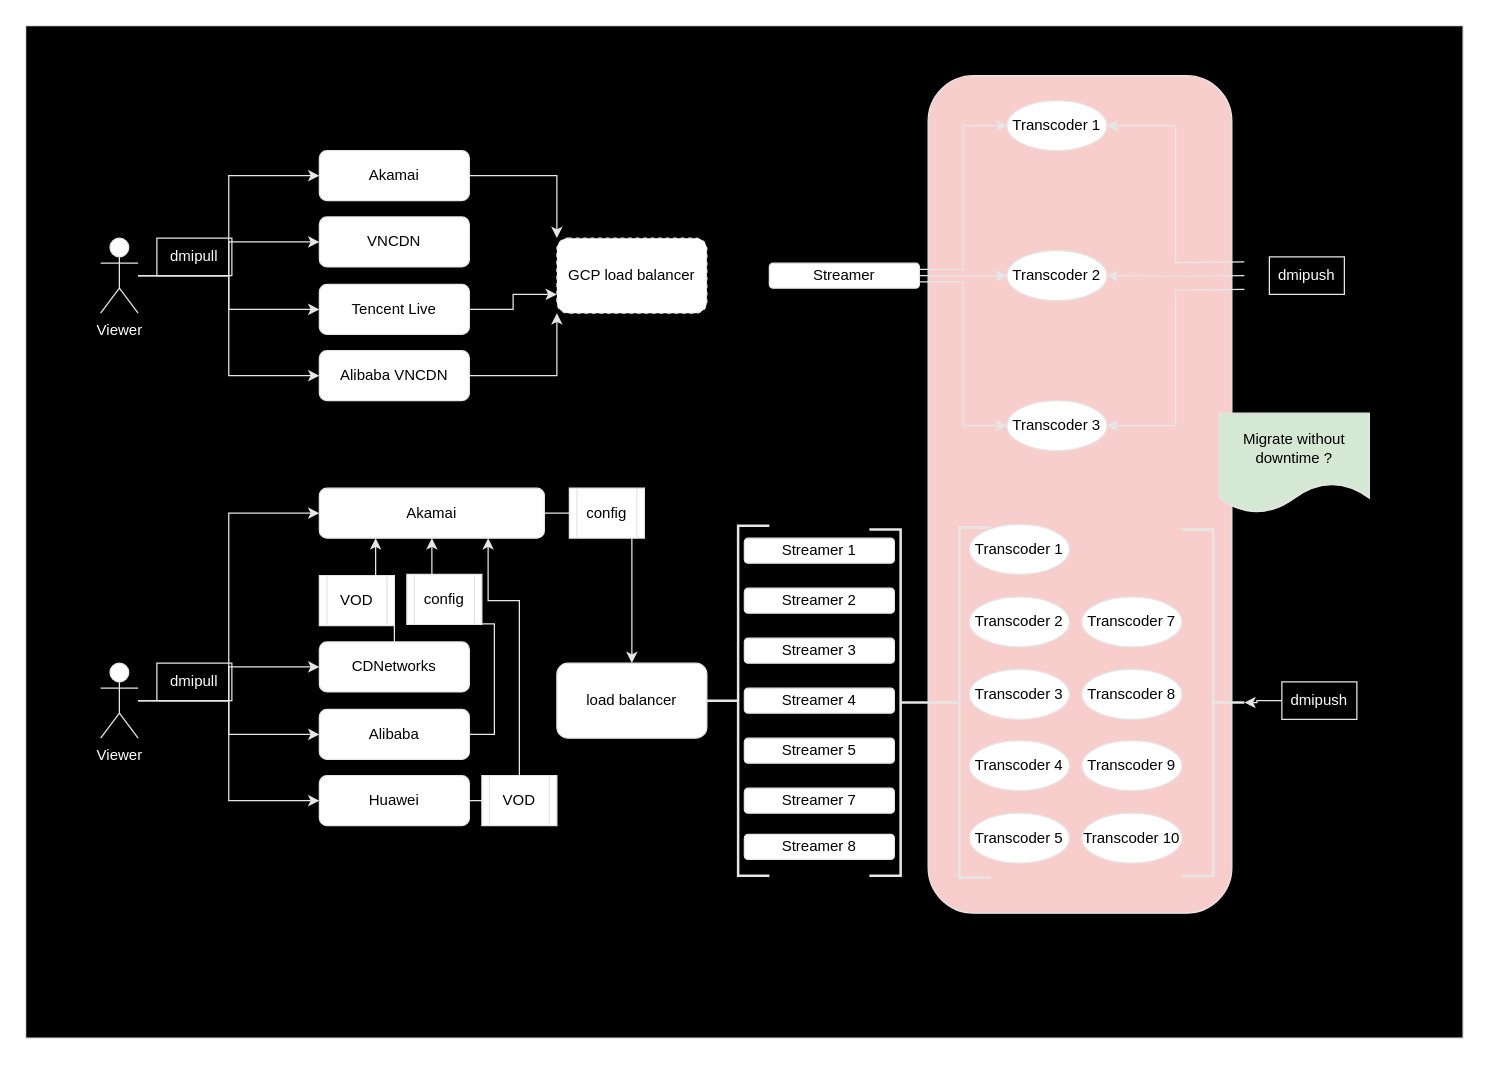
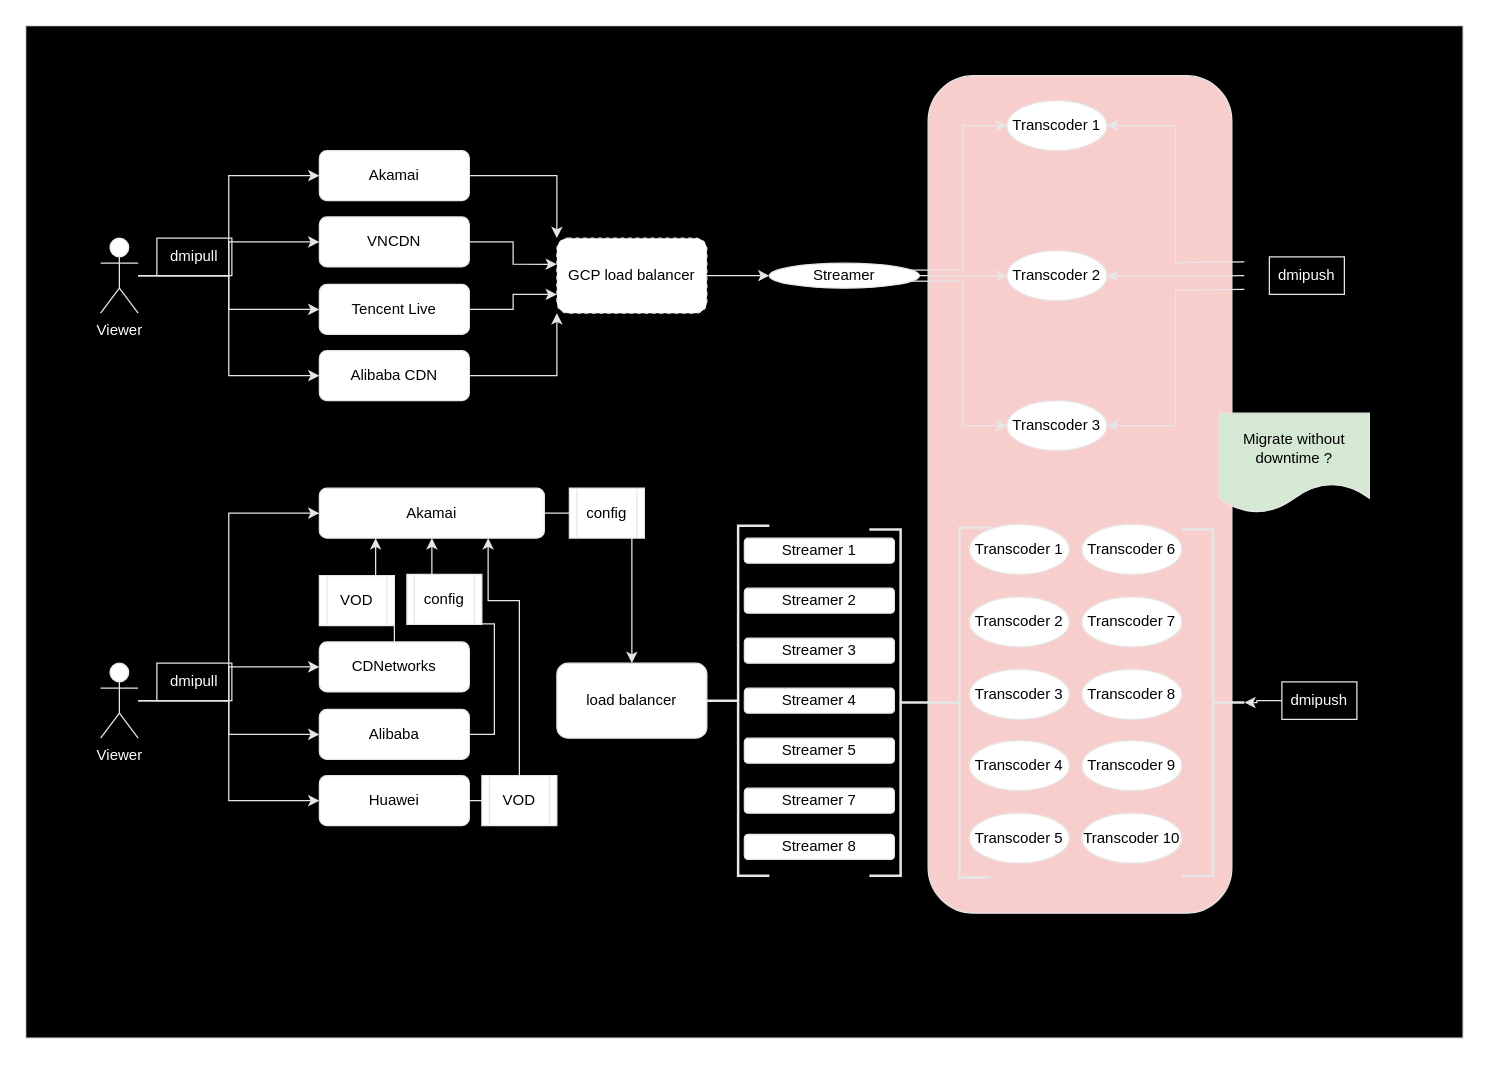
none -> (513, 249)
none -> (734, 276)
(844, 276) -> (844, 276)
(394, 376) -> (394, 376)
none -> (1132, 549)
